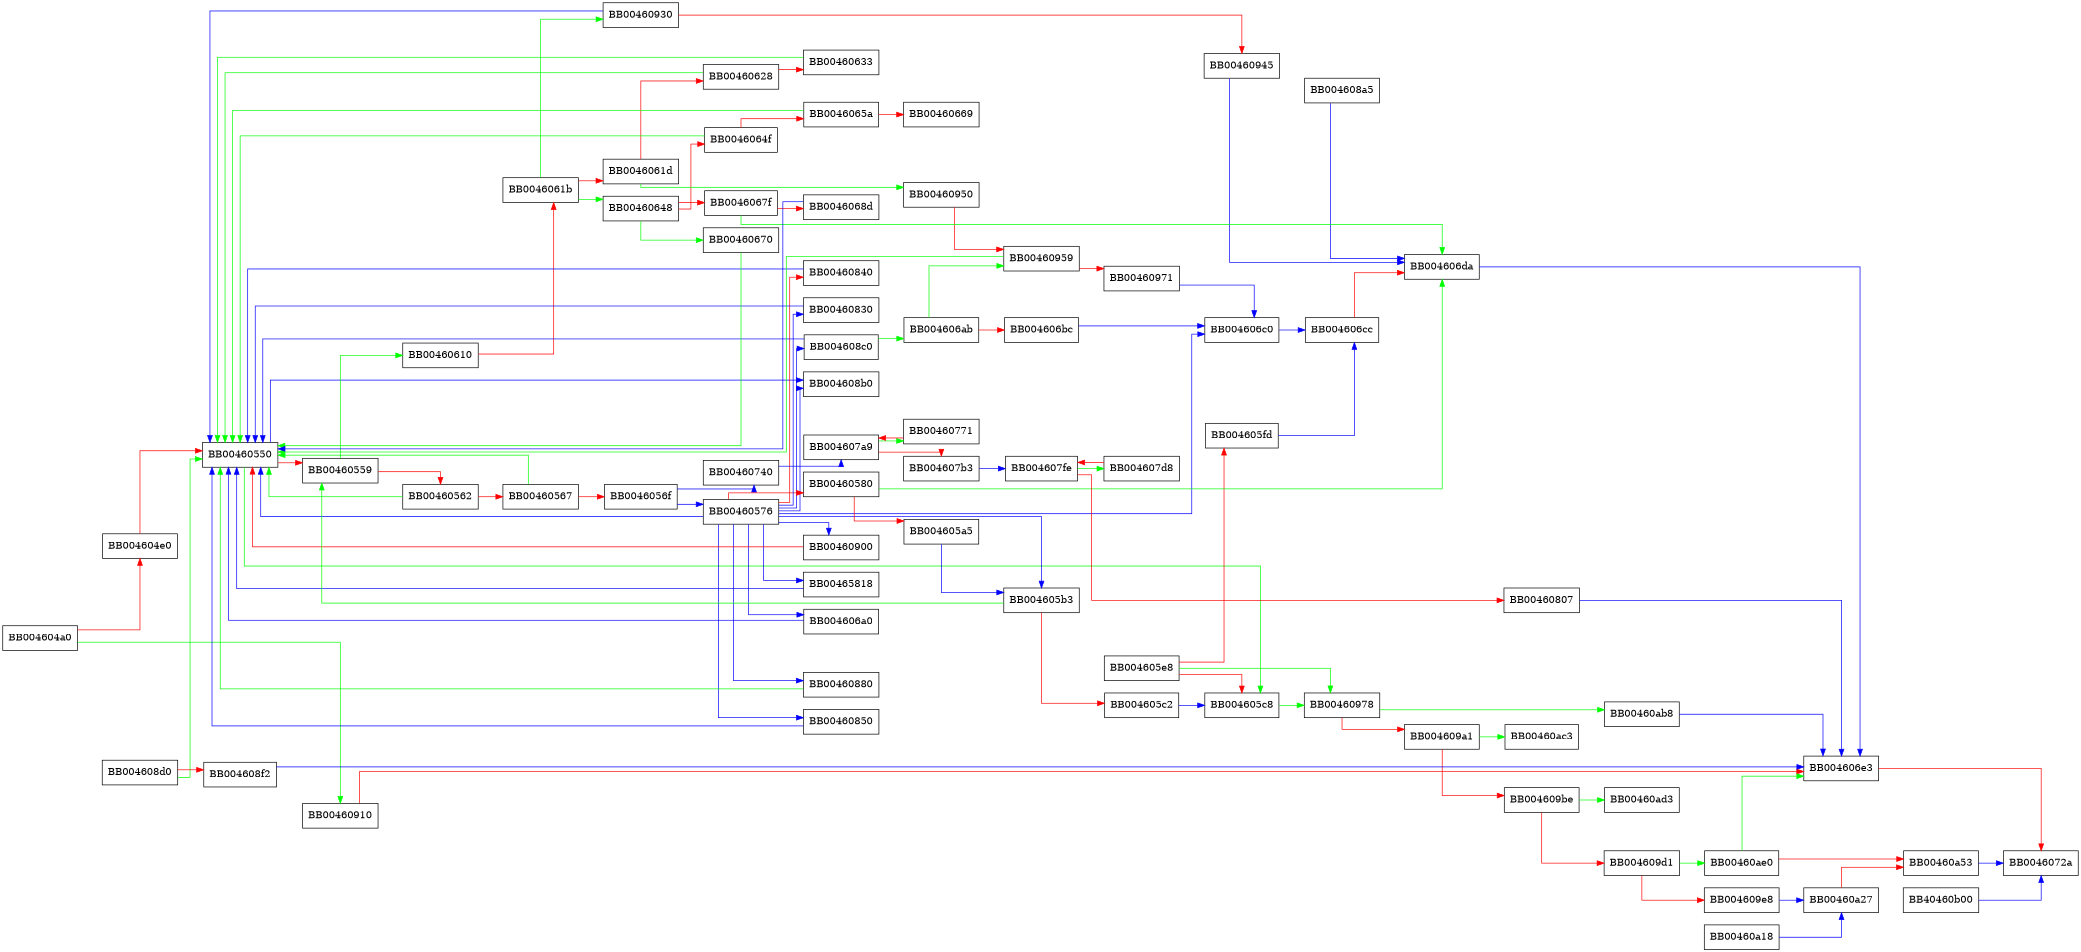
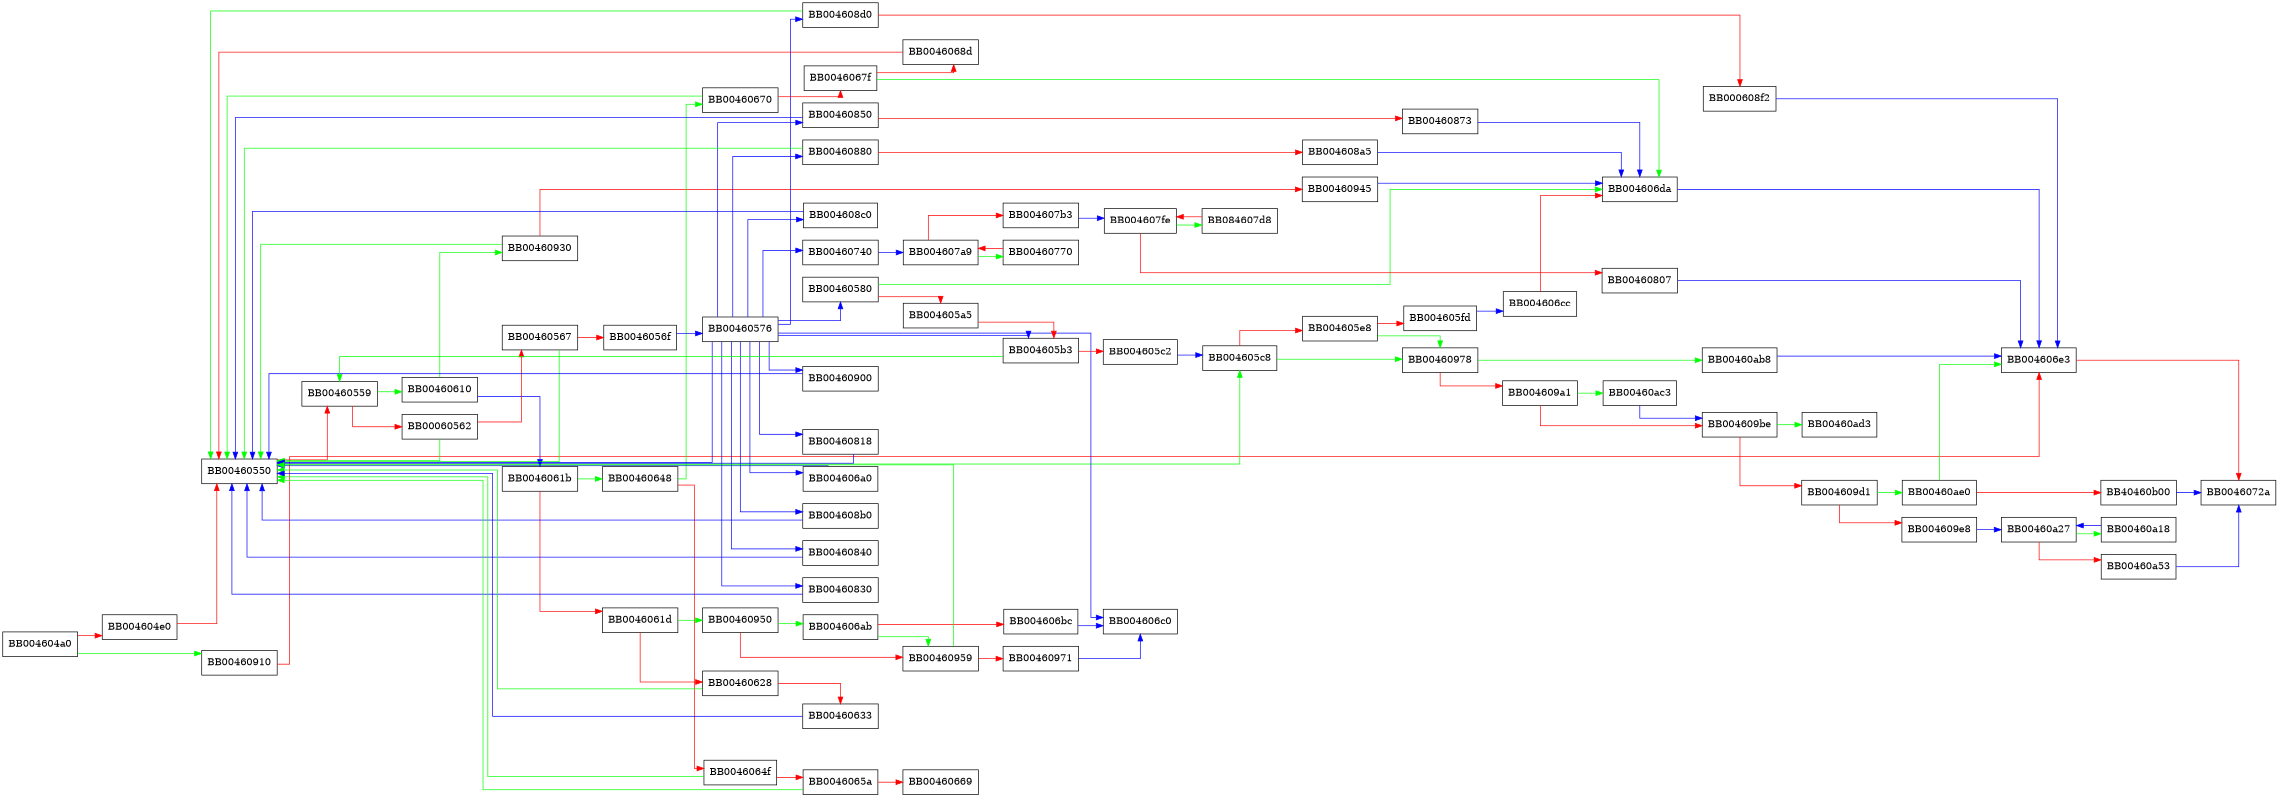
(210, 27) -> (278, 244)
(321, 57) -> (493, 646)
(541, 65) -> (440, 287)
none -> (1440, 121)
none -> (1087, 152)
none -> (790, 175)
(687, 203) -> (810, 97)
(554, 319) -> (540, 397)
(1289, 330) -> none
(888, 339) -> (787, 624)
(502, 380) -> (518, 520)
(790, 392) -> (731, 478)
none -> (1661, 418)
(941, 432) -> (1041, 252)
(668, 449) -> (361, 52)
(1142, 469) -> (1240, 221)
(716, 489) -> (763, 267)
(759, 493) -> (815, 321)
(440, 497) -> (440, 427)
none -> (2085, 534)
(492, 547) -> (497, 374)
(841, 585) -> (840, 442)
(945, 592) -> (1021, 322)
(1216, 674) -> (1260, 331)
(240, 775) -> (1740, 99)
(1838, 859) -> (2035, 493)
